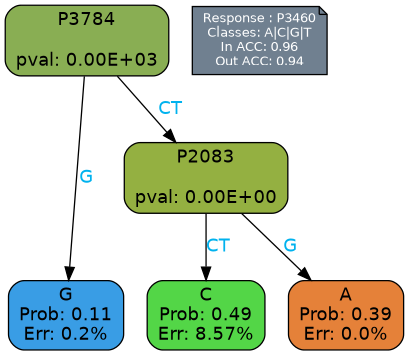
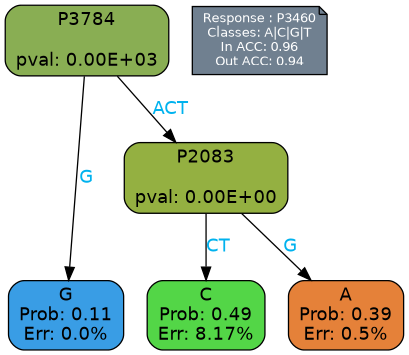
(171, 109) -> (171, 109)
(66, 315) -> (66, 315)
(206, 315) -> (206, 315)
(346, 315) -> (346, 315)
